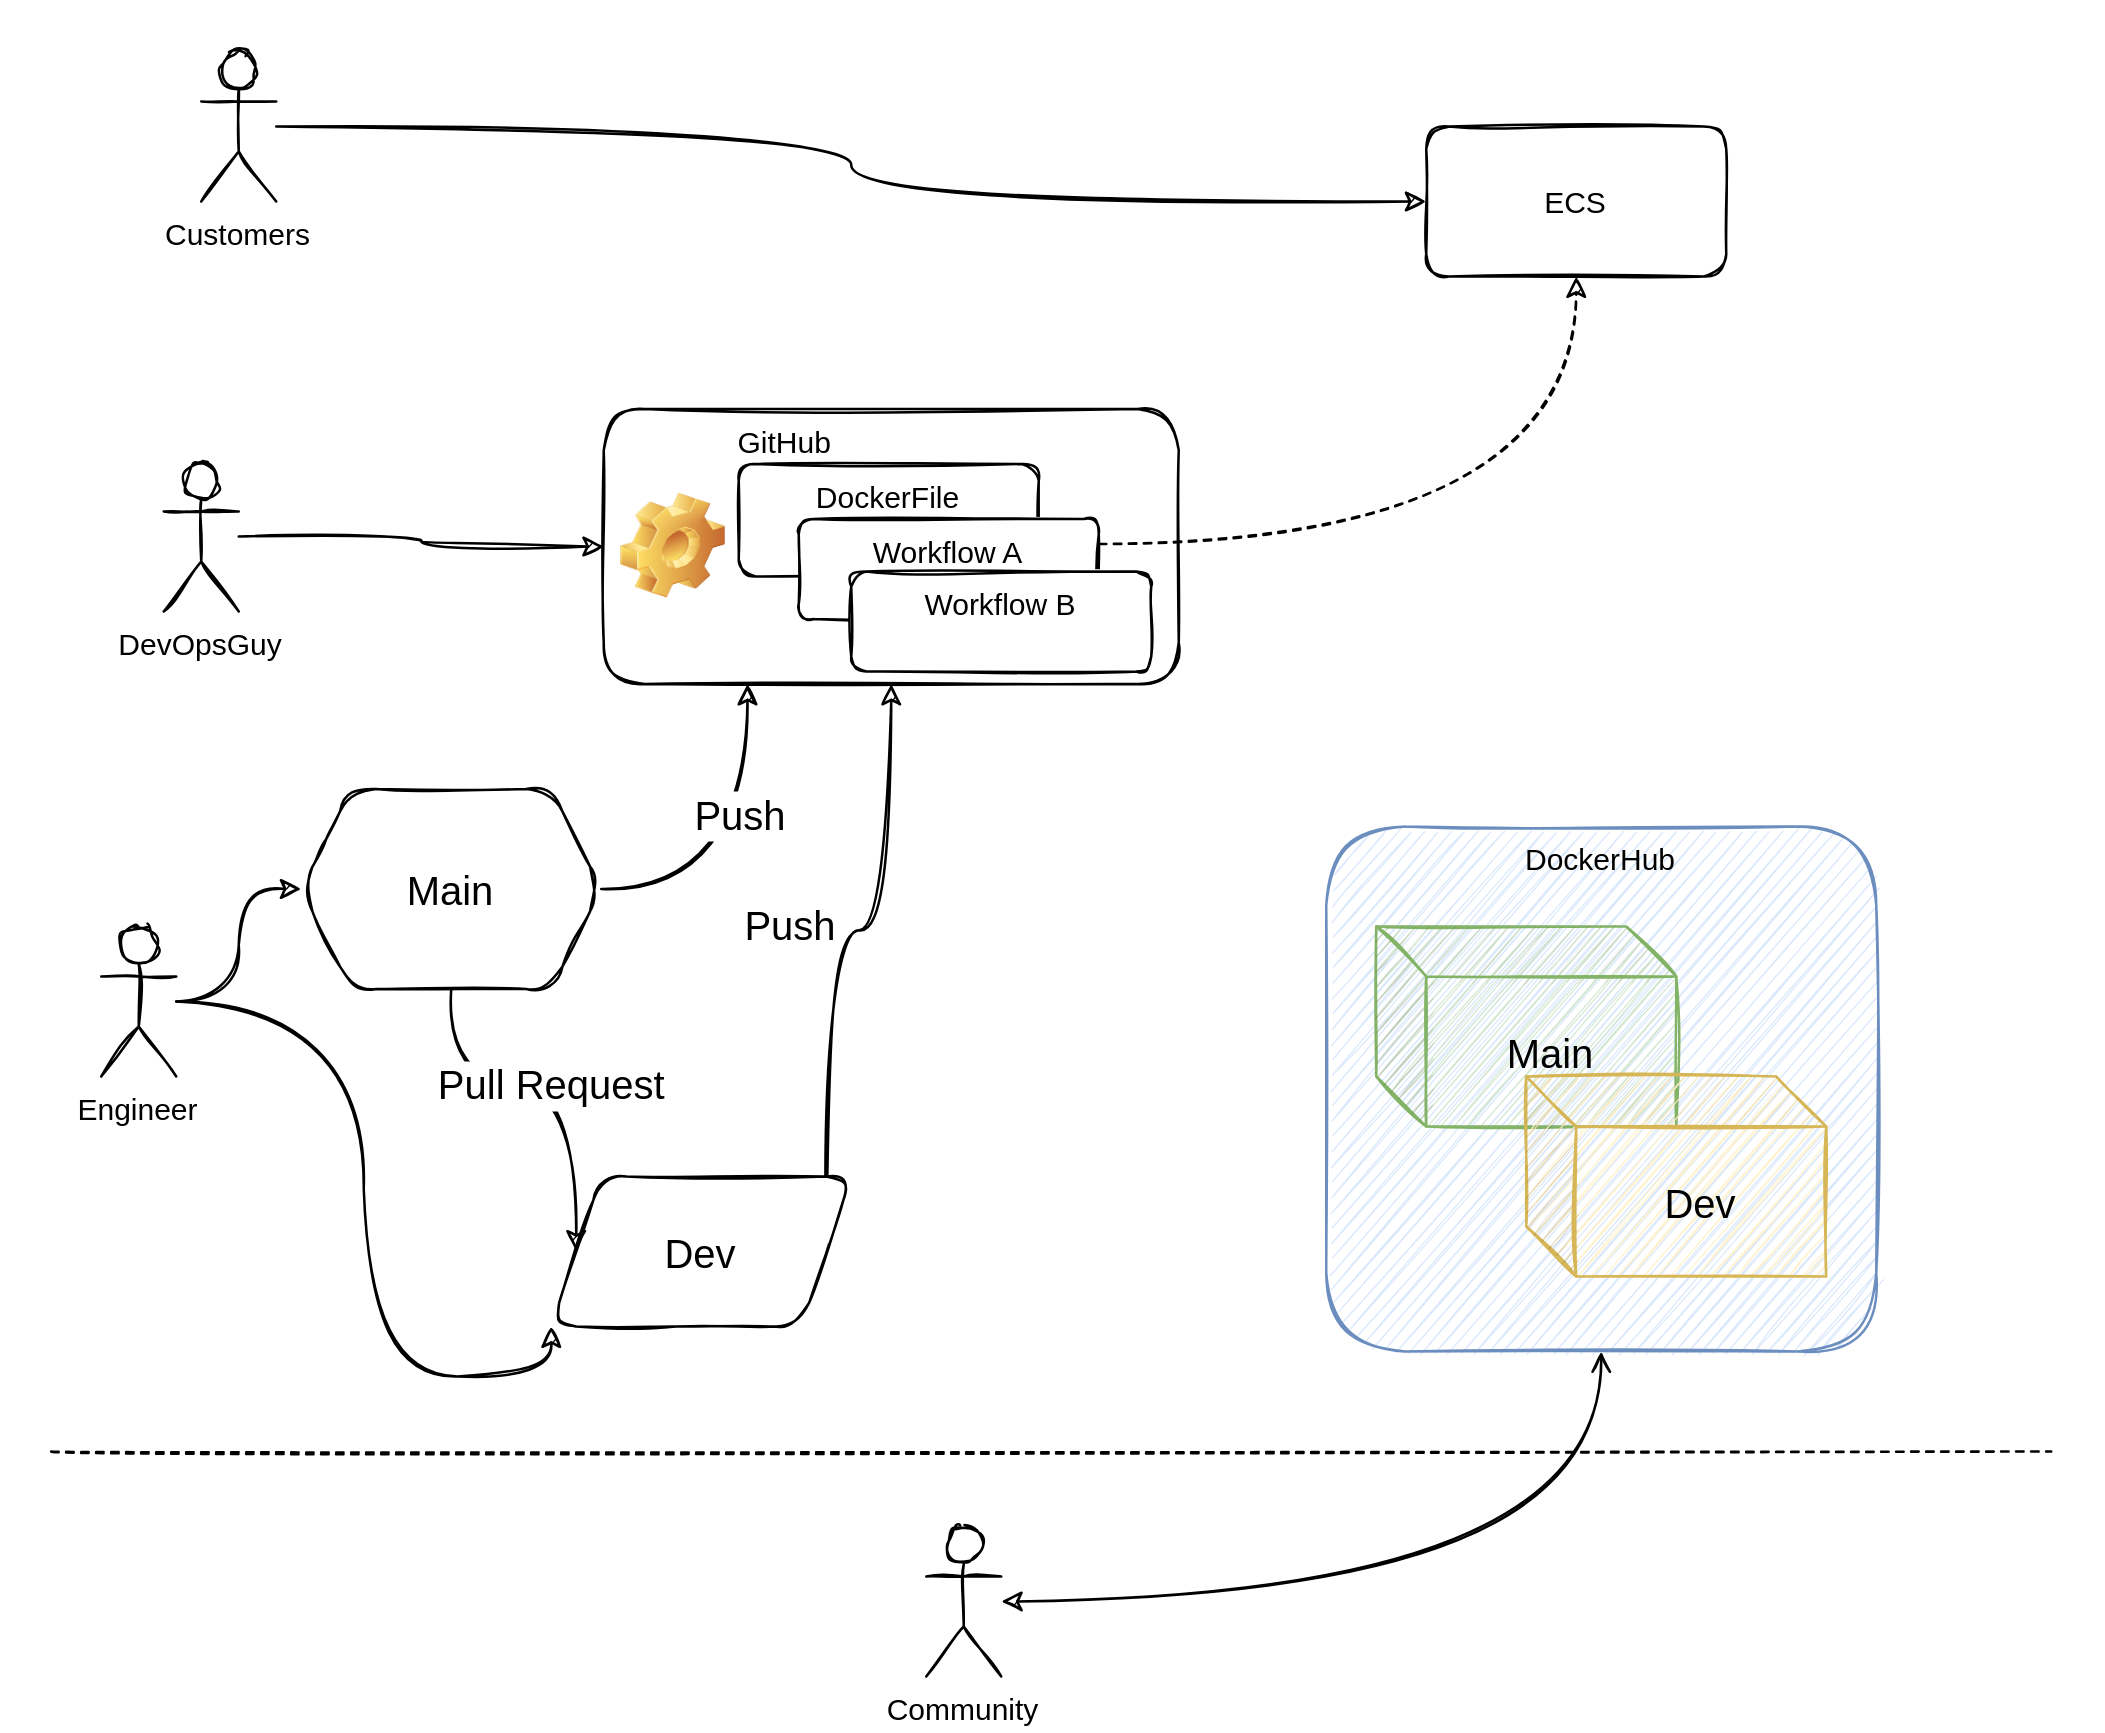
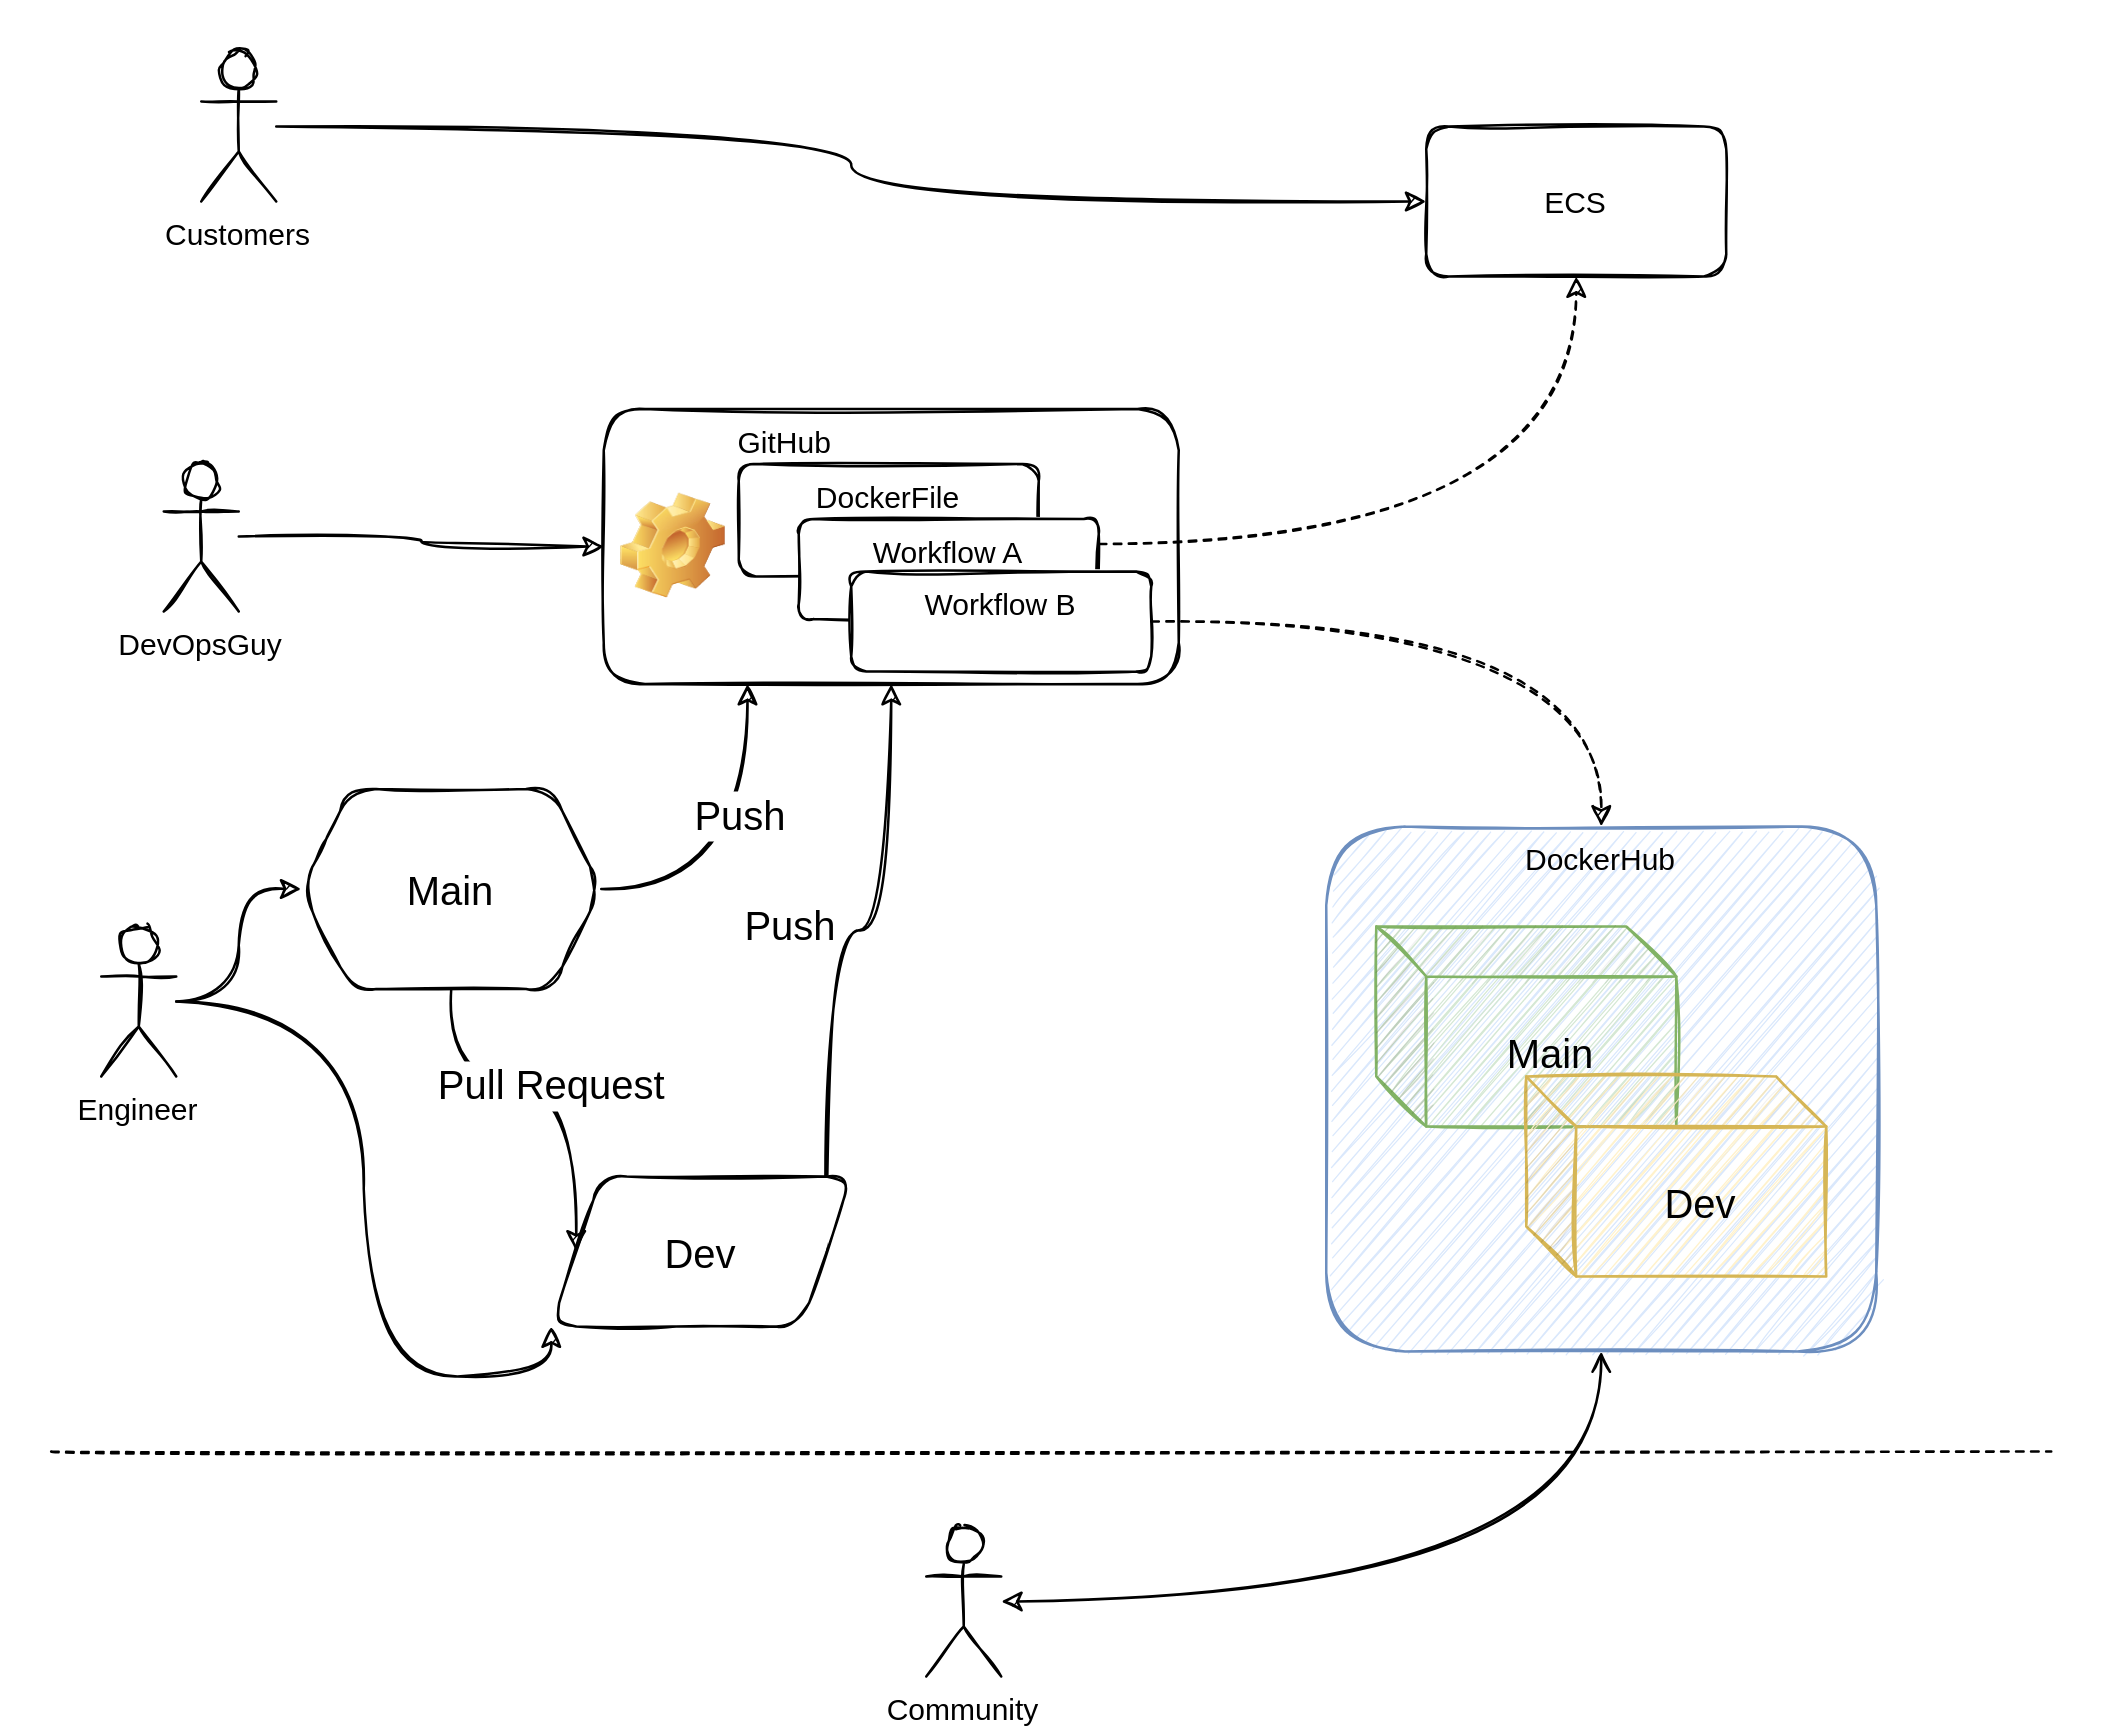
none -> (1432, 650)
